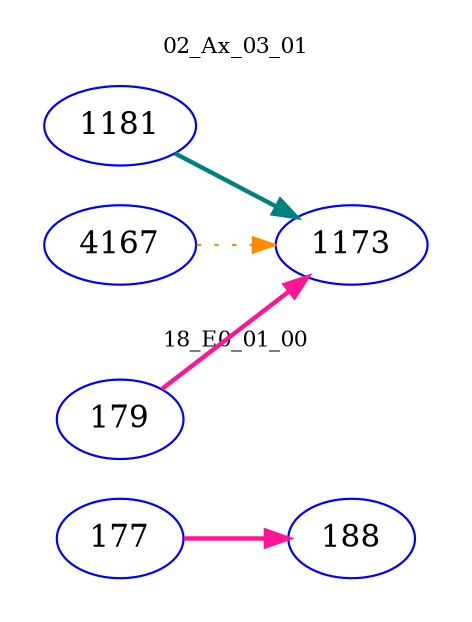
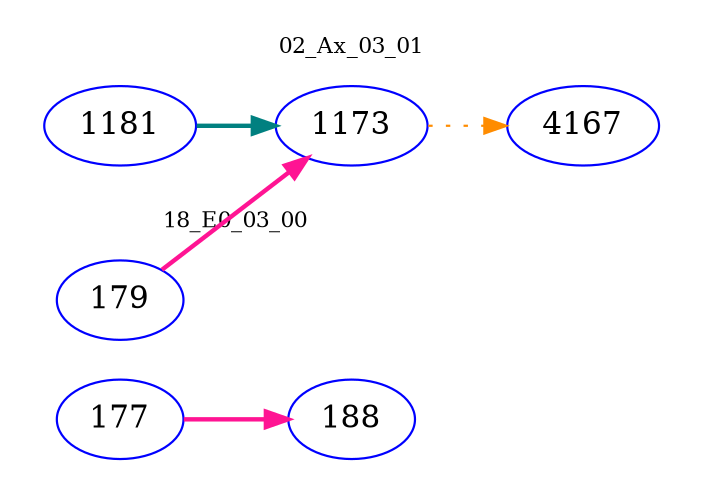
(225, 245) -> (456, 126)
(236, 341) -> (236, 222)
